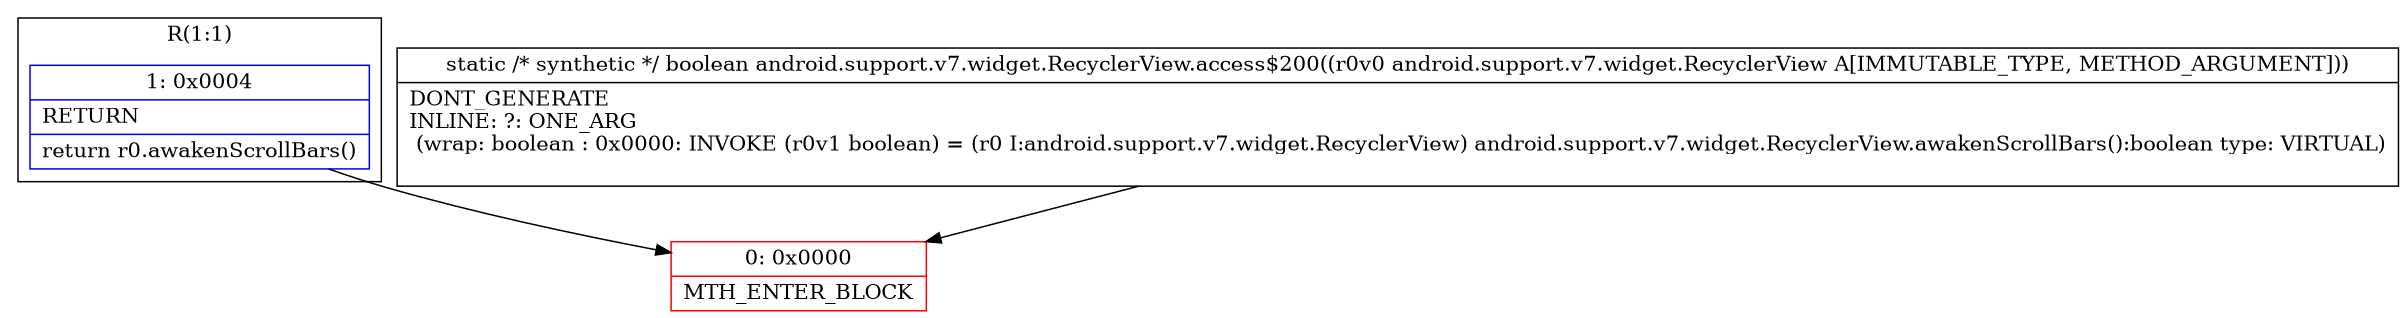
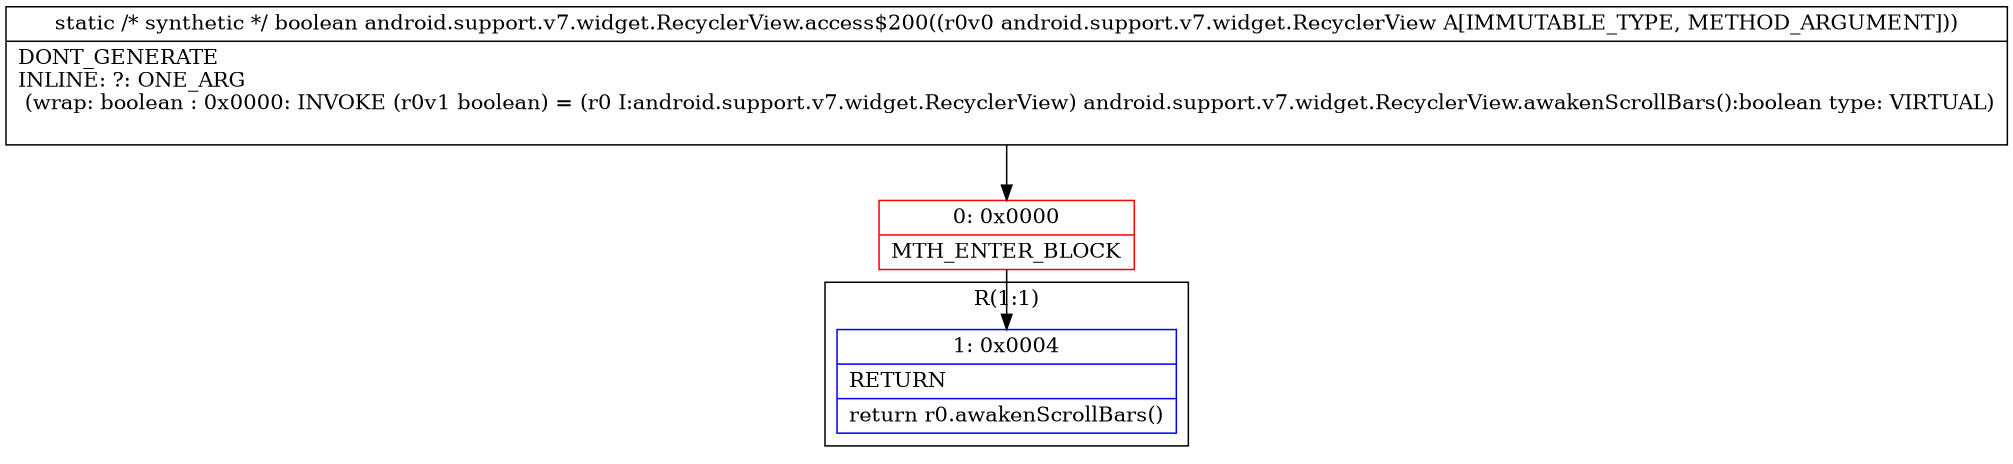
(491, 215) -> (1007, 292)
